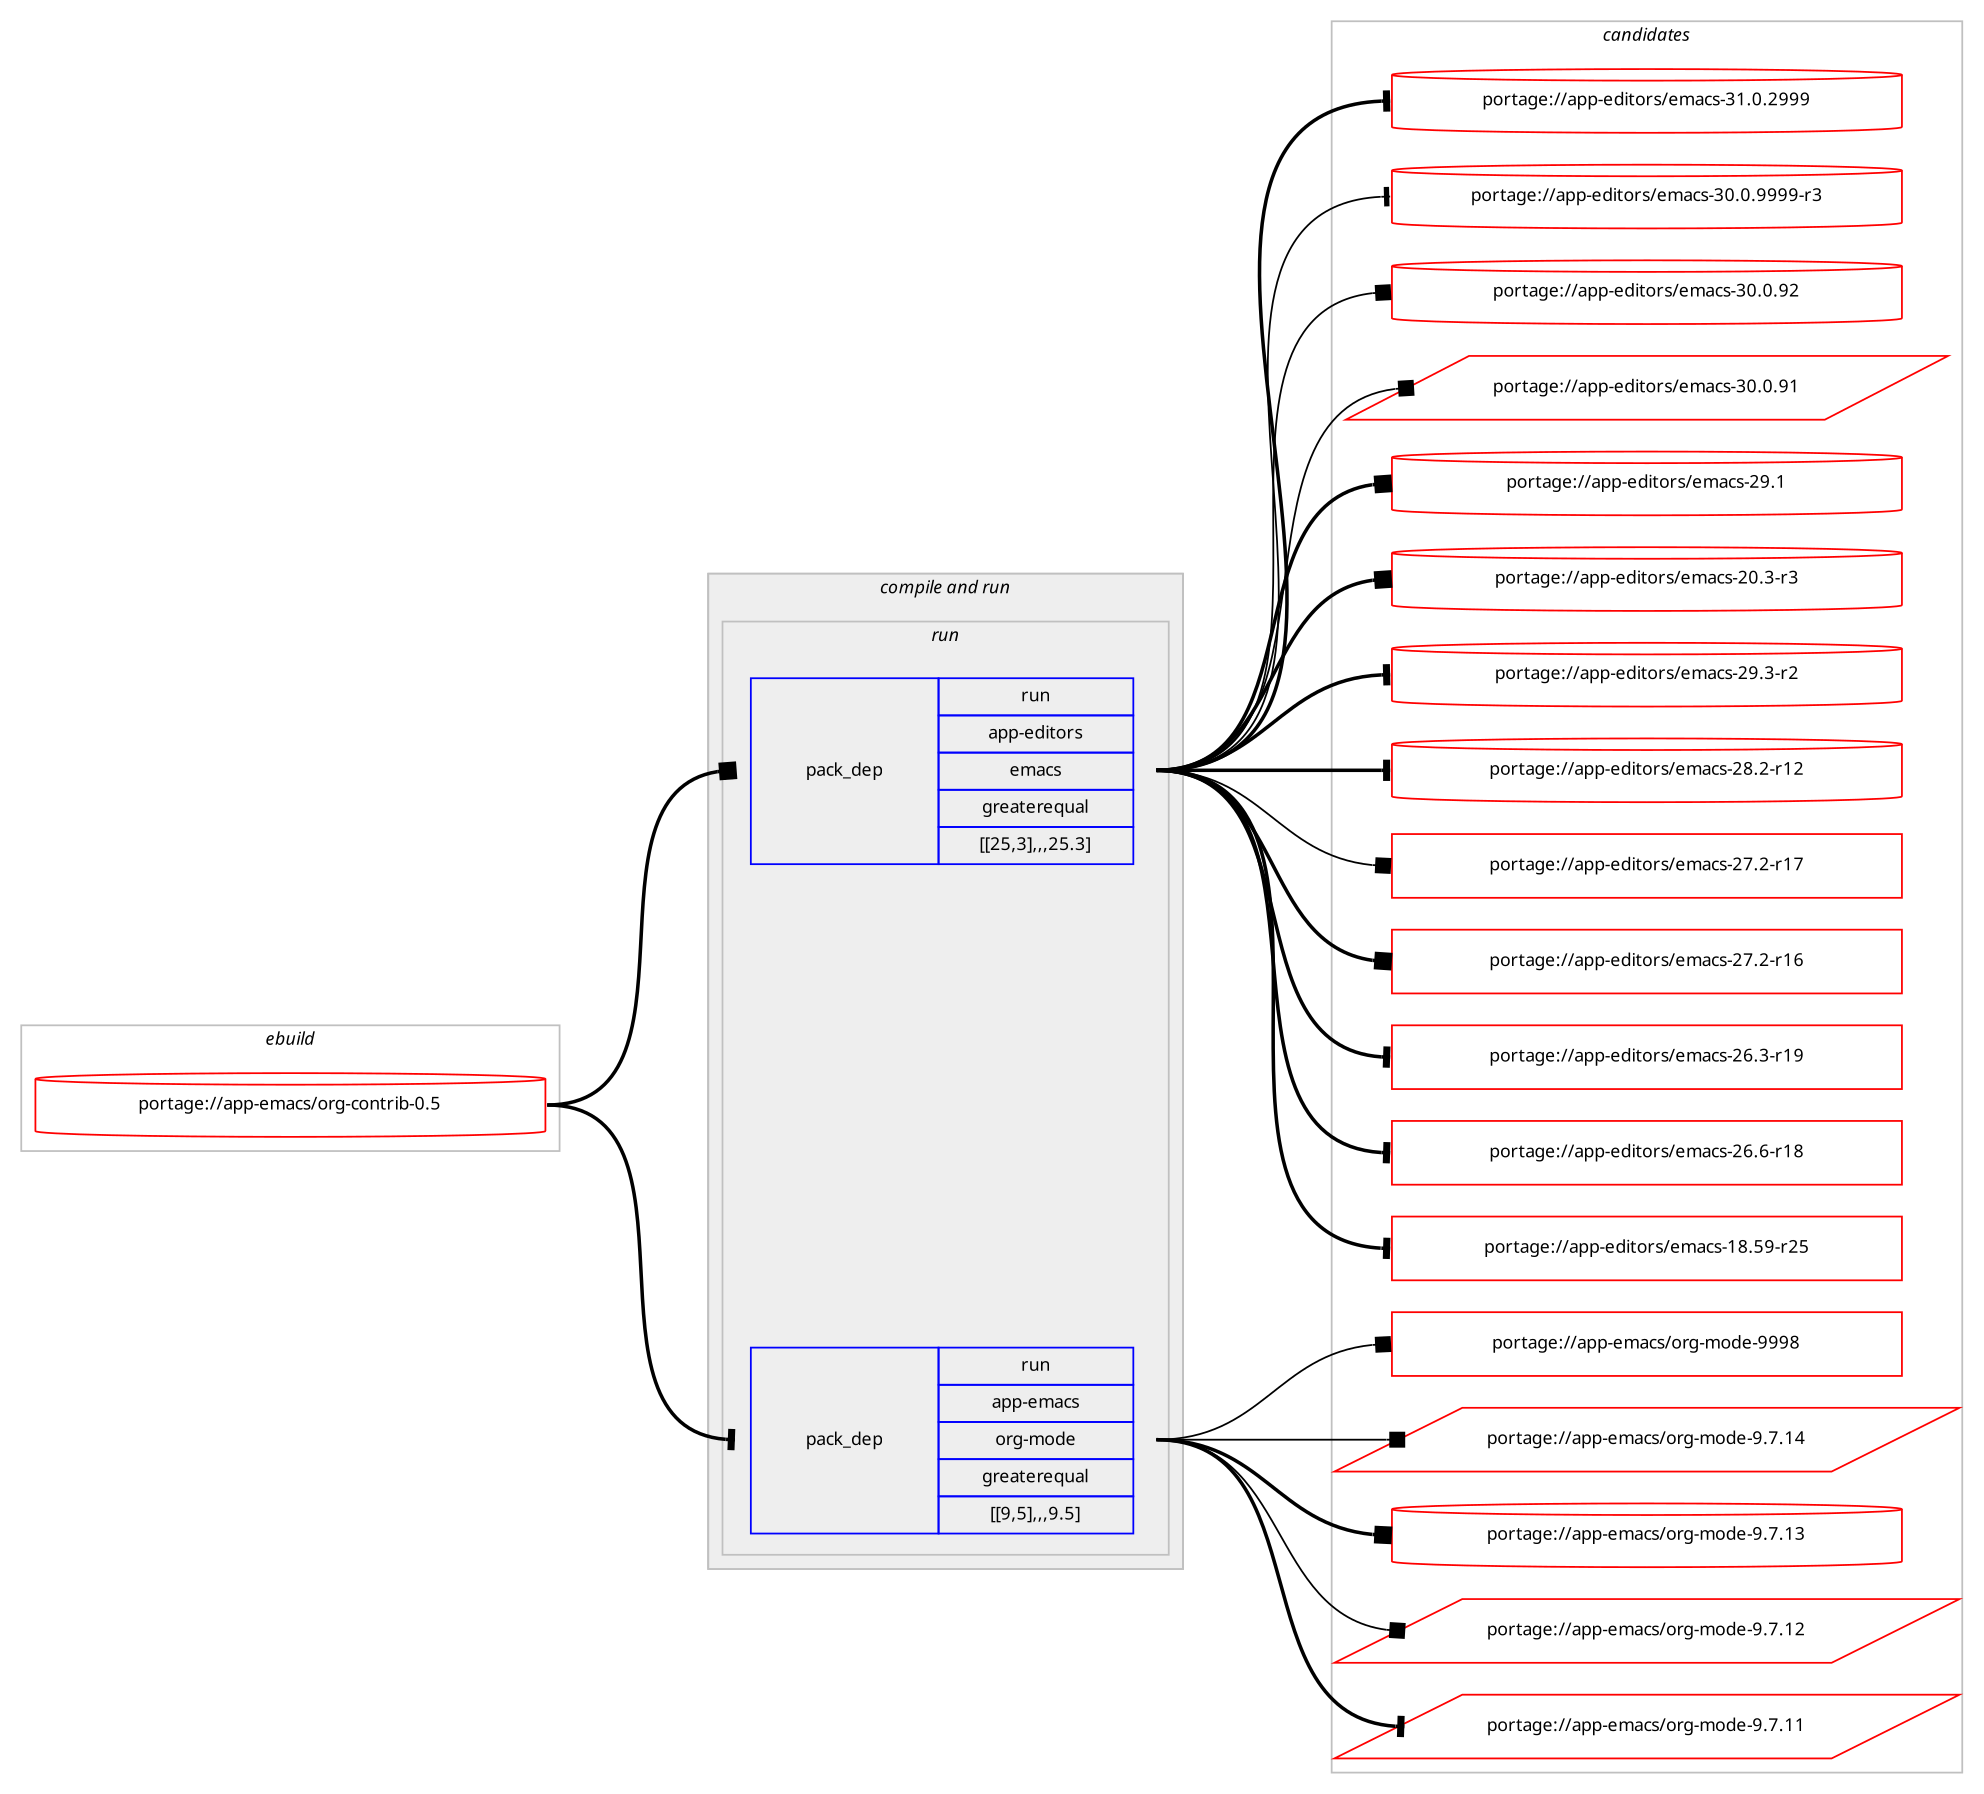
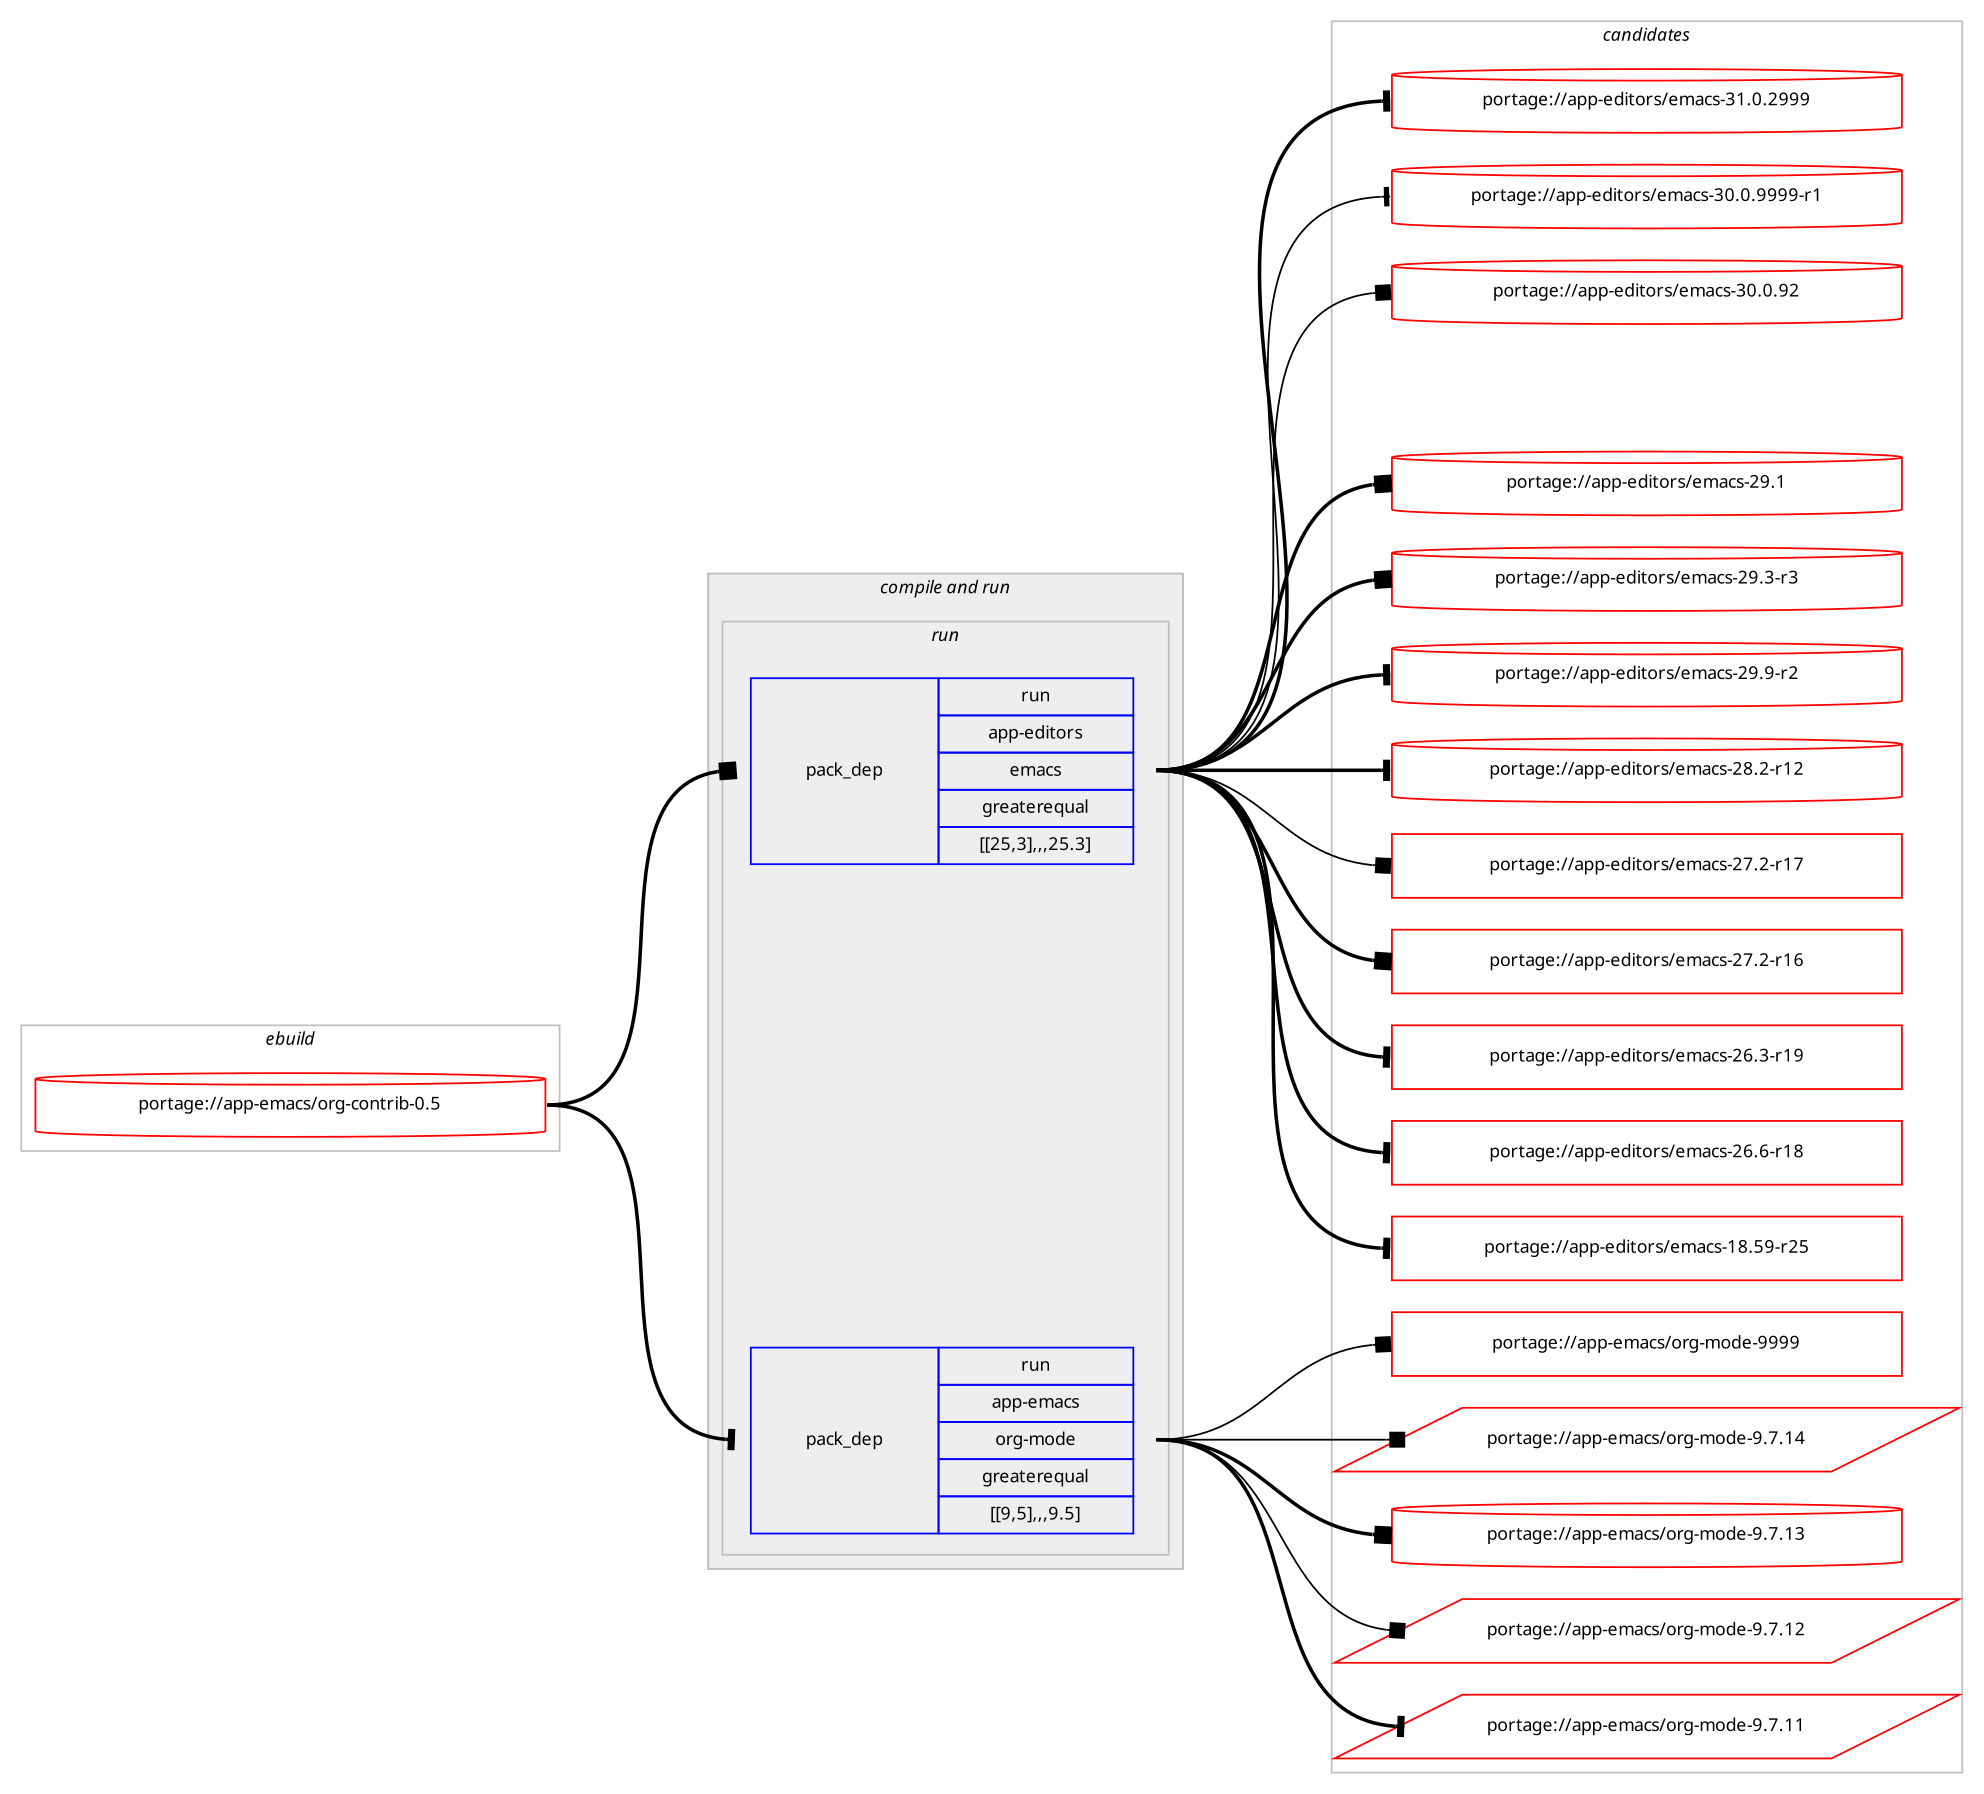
(1647, 197) -> (1647, 197)
(1647, 388) -> none
(1647, 579) -> (1647, 579)
(1647, 675) -> (1647, 675)
(1647, 1344) -> (1647, 1344)
